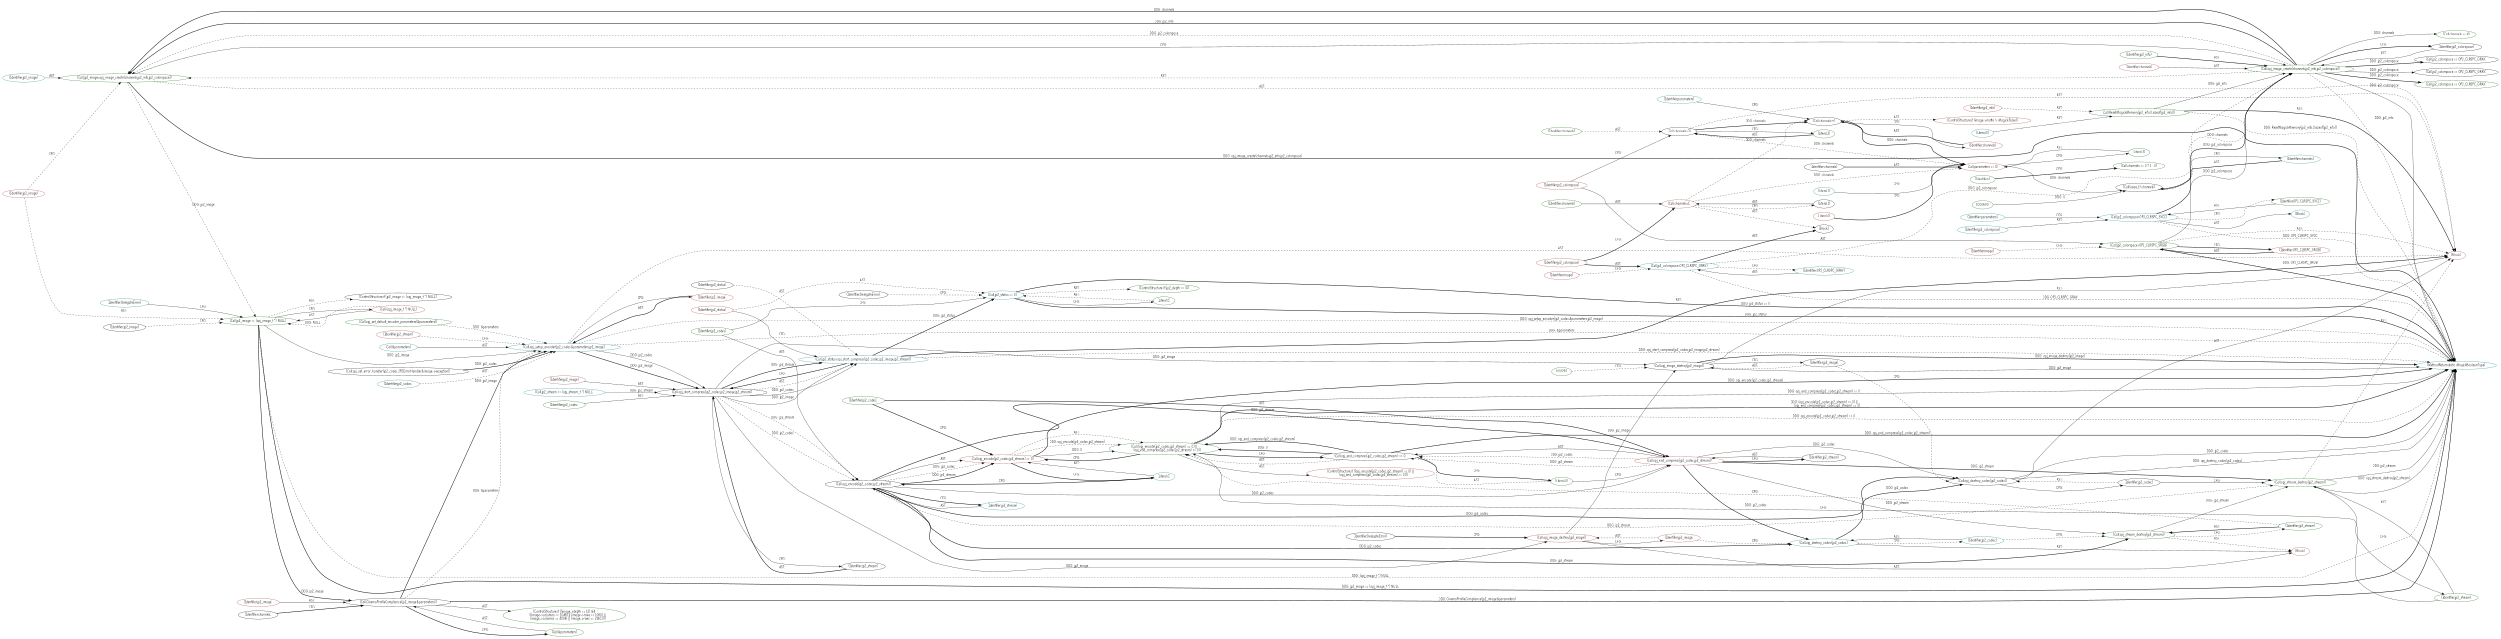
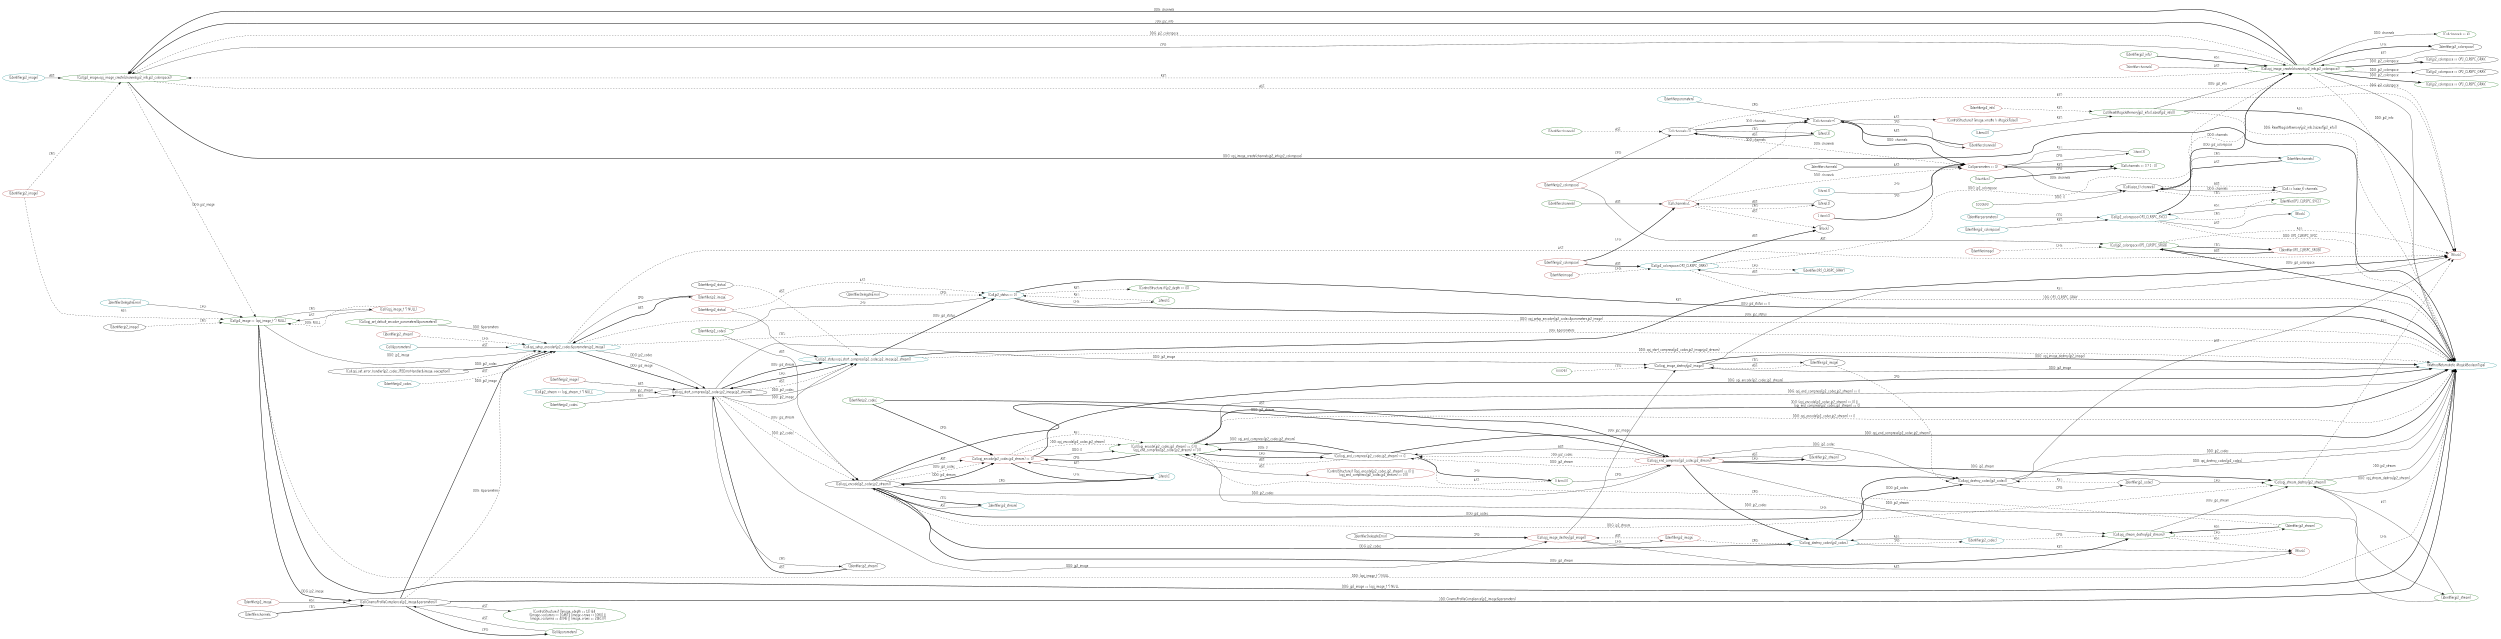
(1887, 119) -> (1887, 119)
none -> (2058, 167)
(2237, 177) -> none
none -> (2300, 189)
(2300, 263) -> (2300, 263)
(398, 297) -> none
(492, 332) -> (492, 332)
